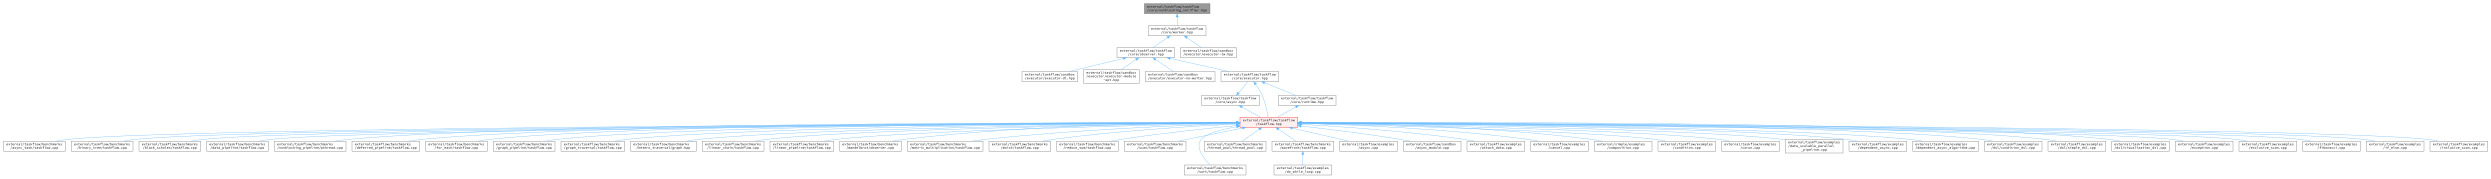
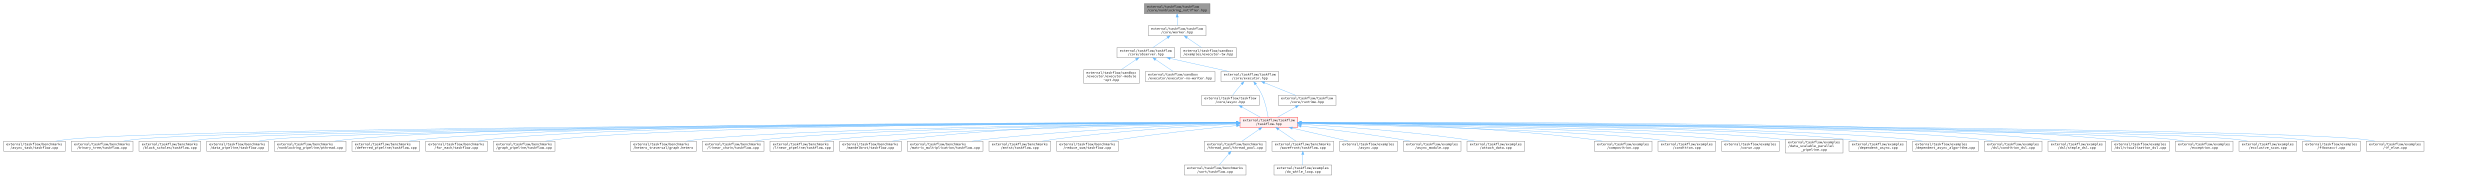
(1208, 53) -> (1208, 53)
(1050, 76) -> none
(1243, 87) -> (1237, 90)
(1202, 139) -> (1224, 159)
(593, 146) -> none
(664, 146) -> (664, 146)
(870, 146) -> (870, 146)
(1155, 146) -> none
(1432, 146) -> (1432, 146)
(1560, 146) -> none
(1623, 146) -> (1623, 146)
(2459, 146) -> none
